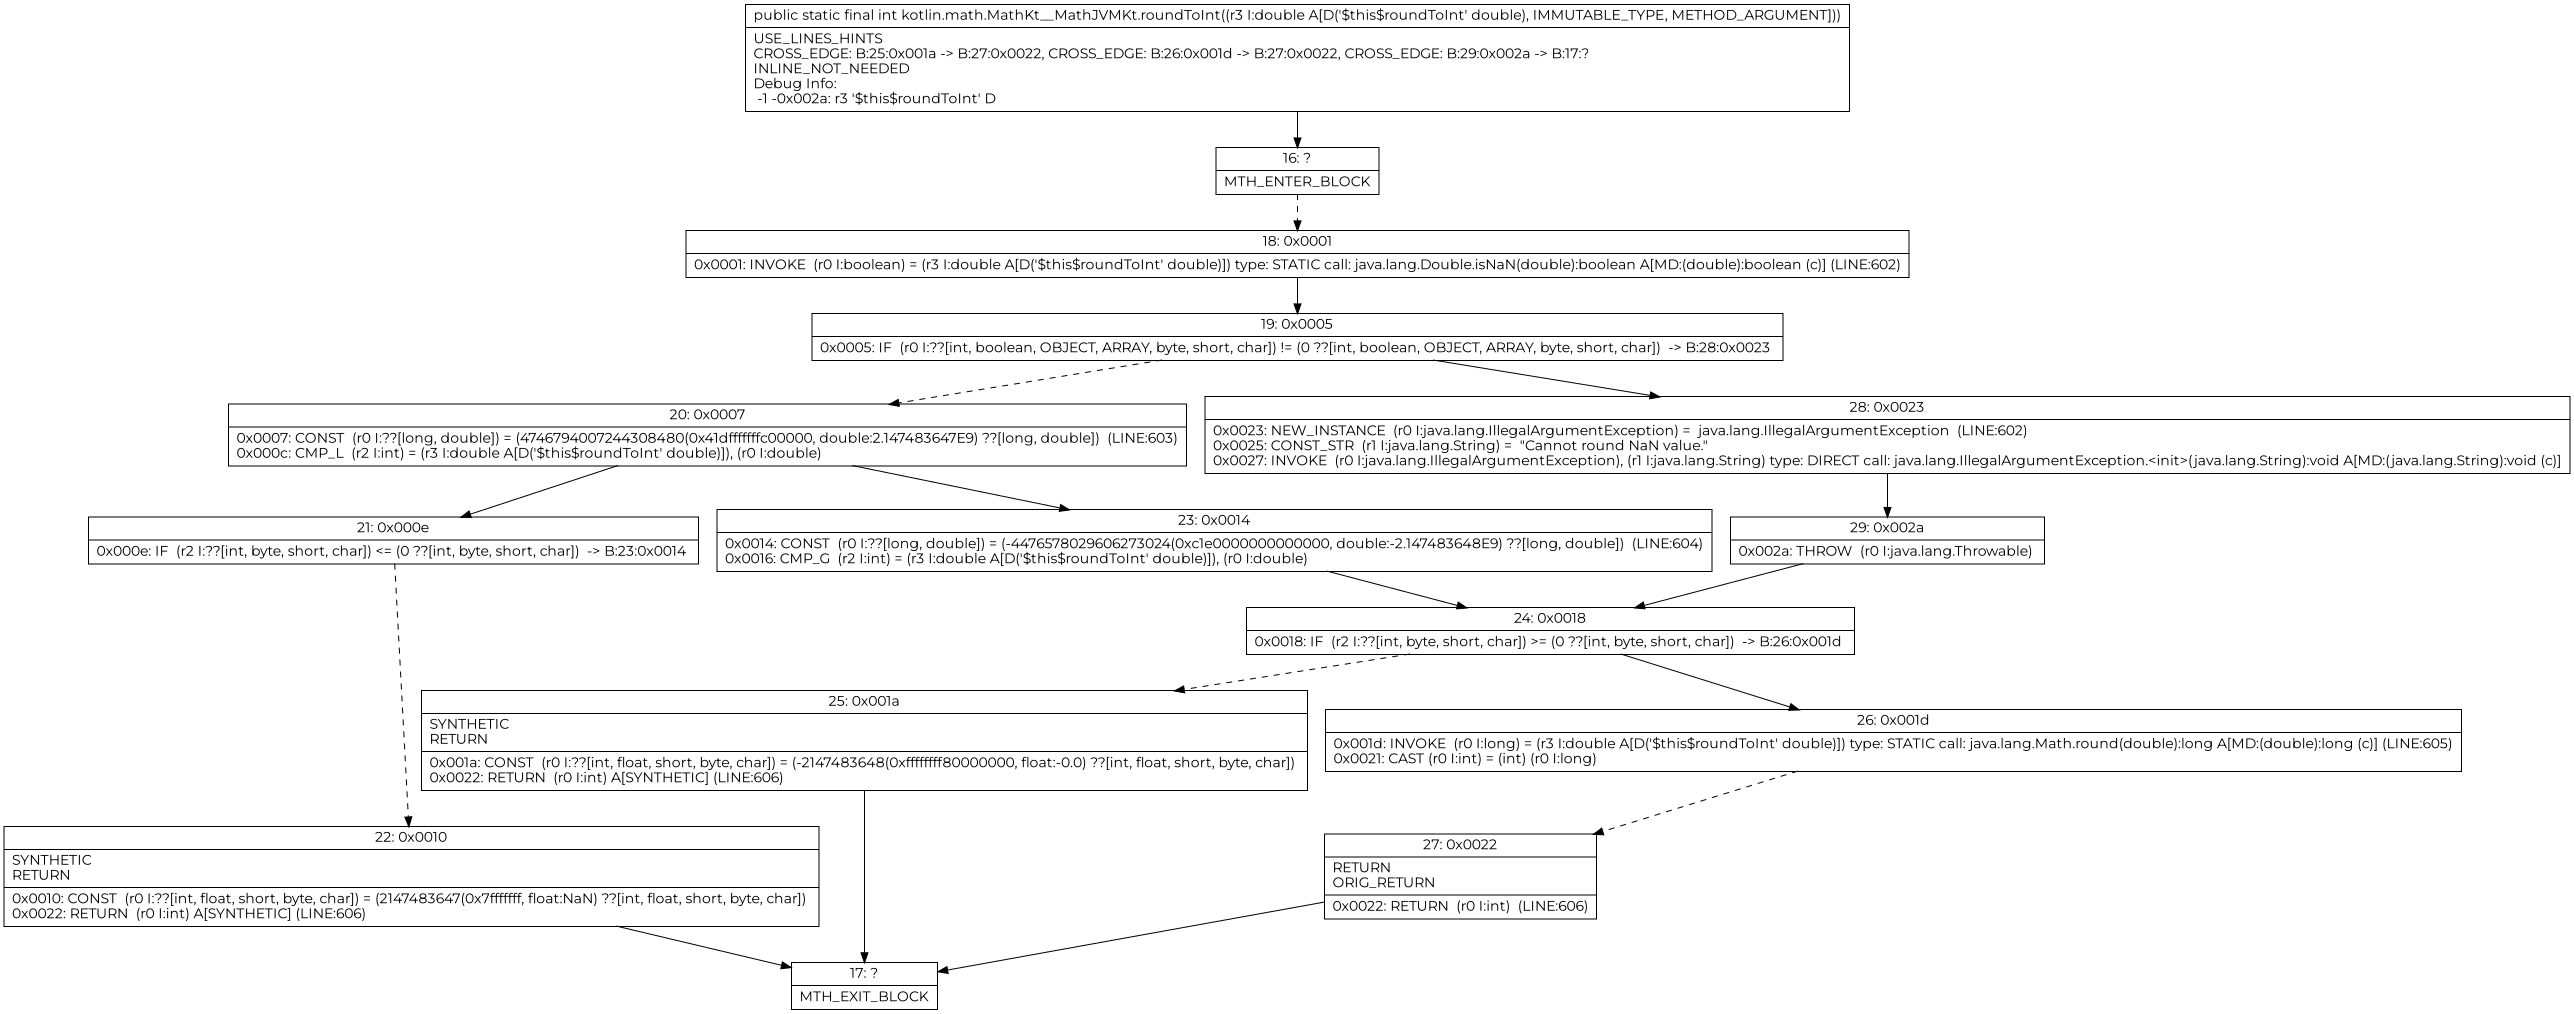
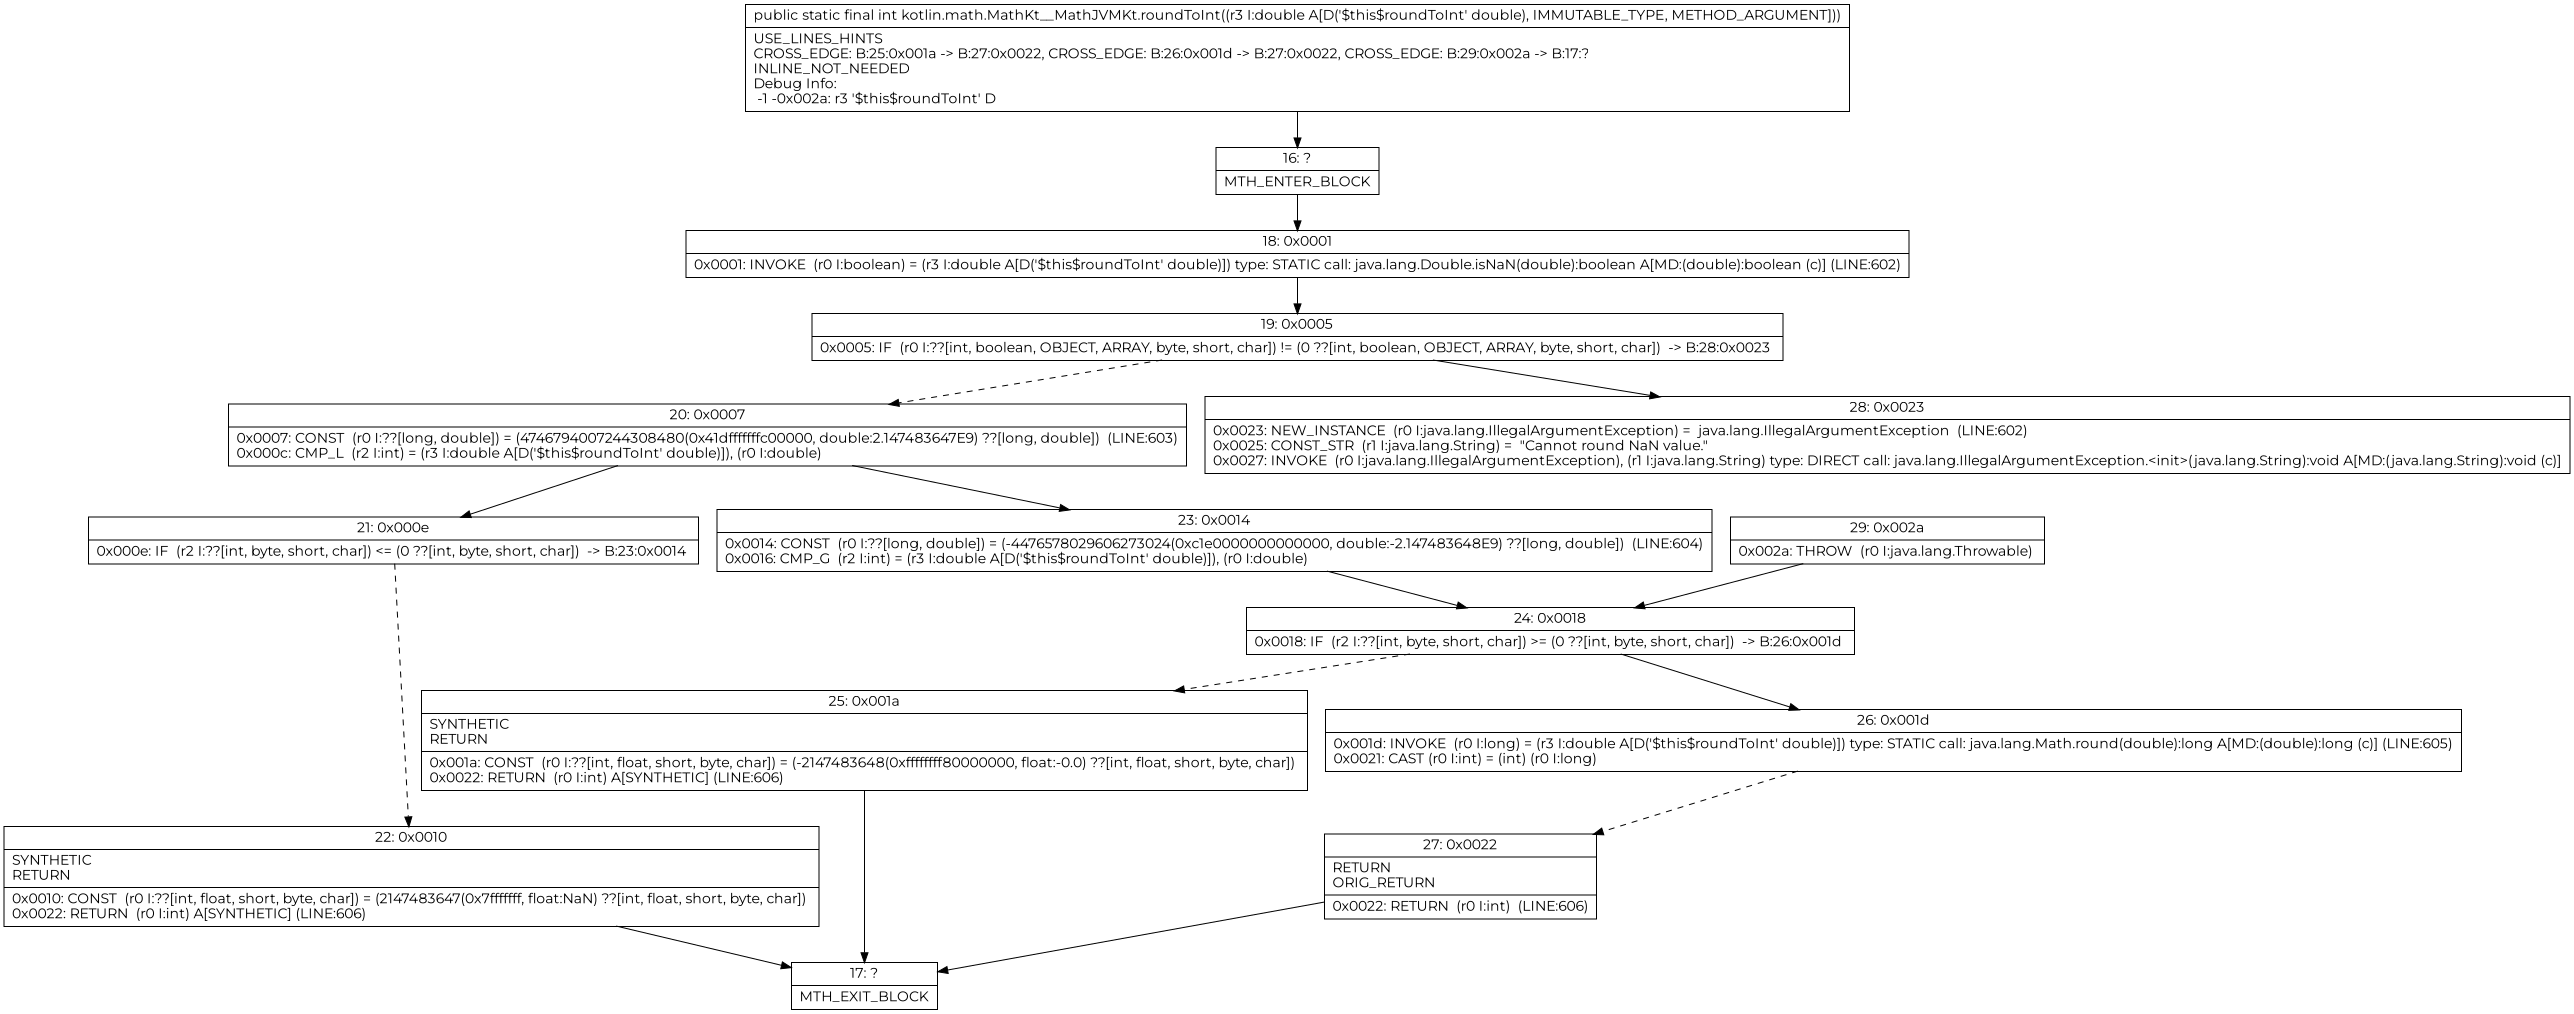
(1298, 207) -> (1298, 207)
(1888, 490) -> none
